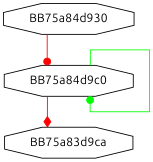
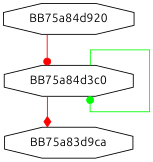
(69, 19) -> (69, 19)
(69, 81) -> (69, 81)
